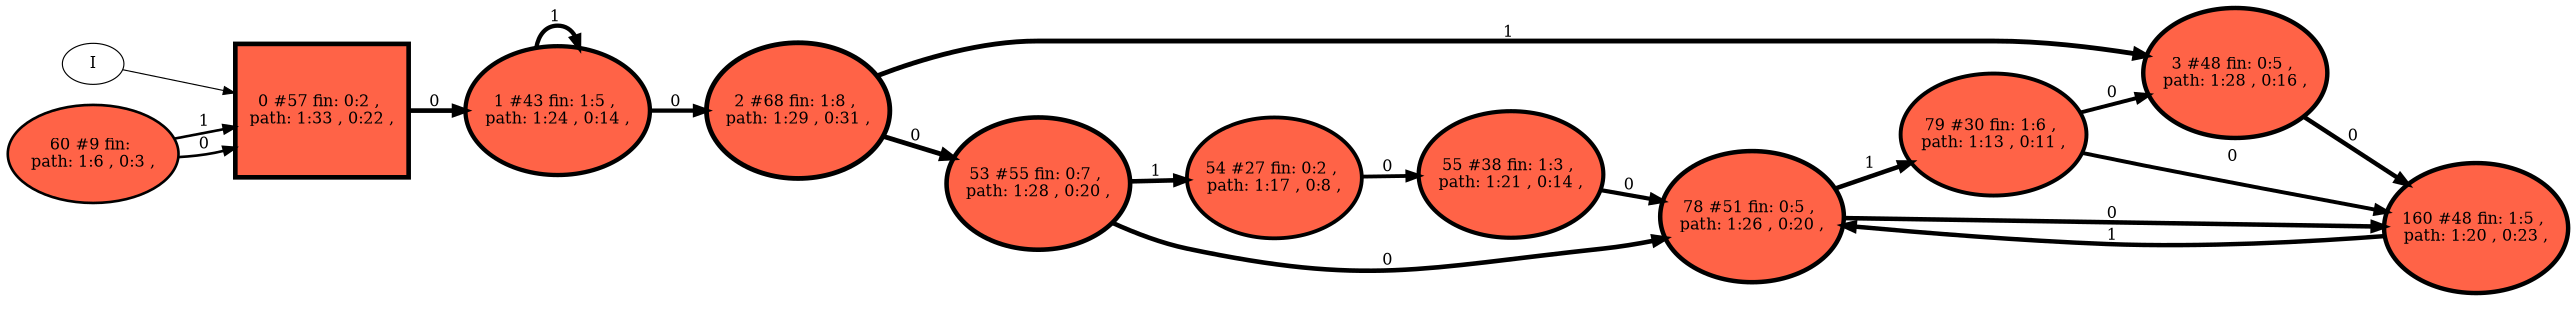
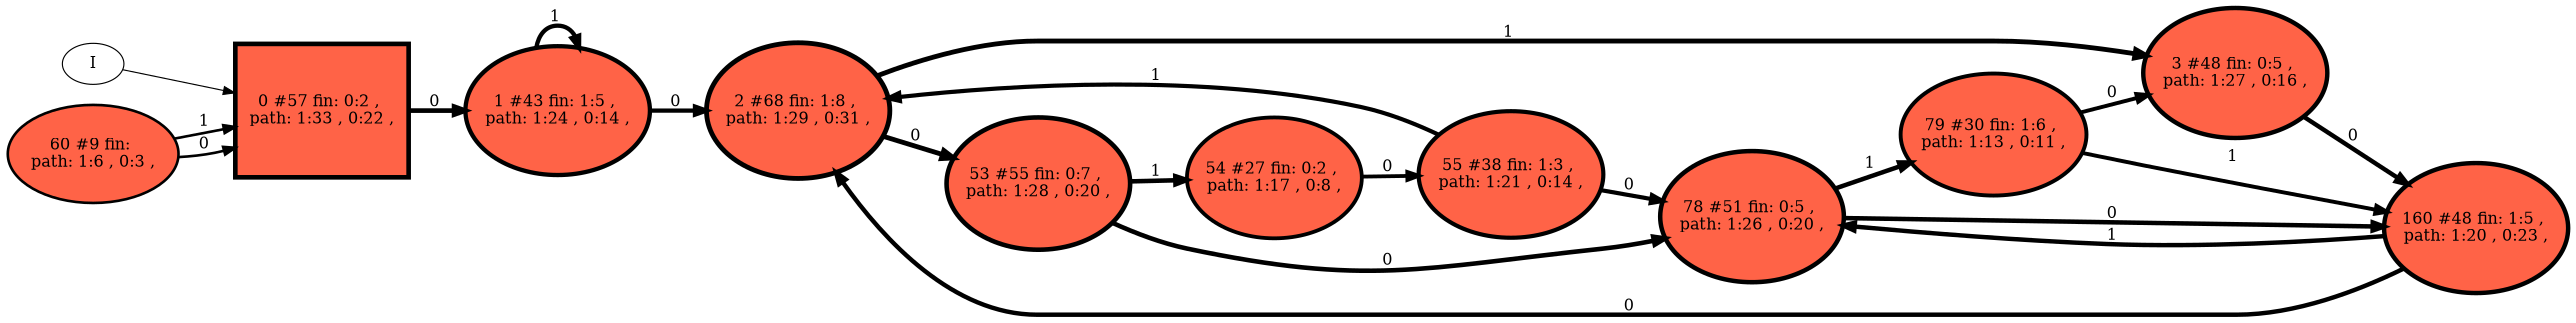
(2235, 73) -> (2235, 73)
none -> (1172, 86)
(2235, 157) -> (2235, 157)
none -> (1602, 315)
